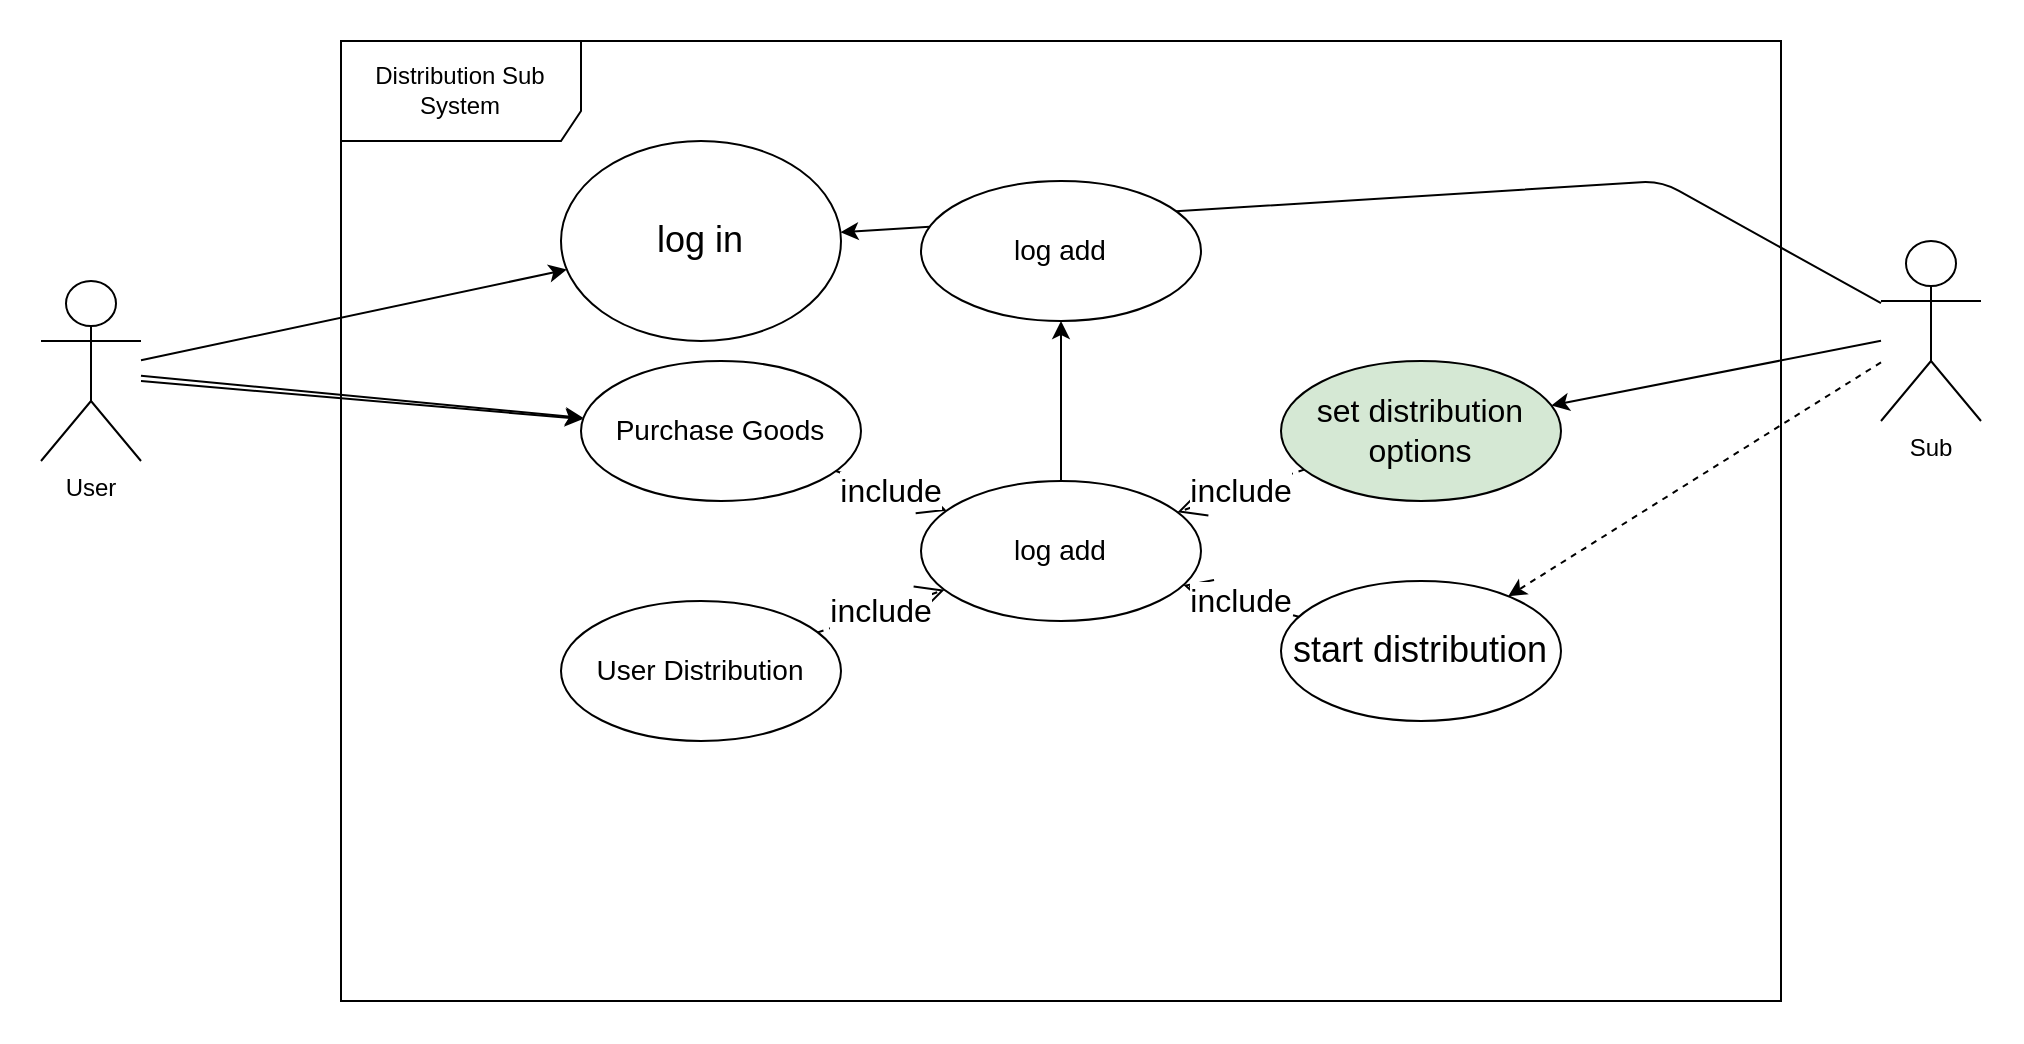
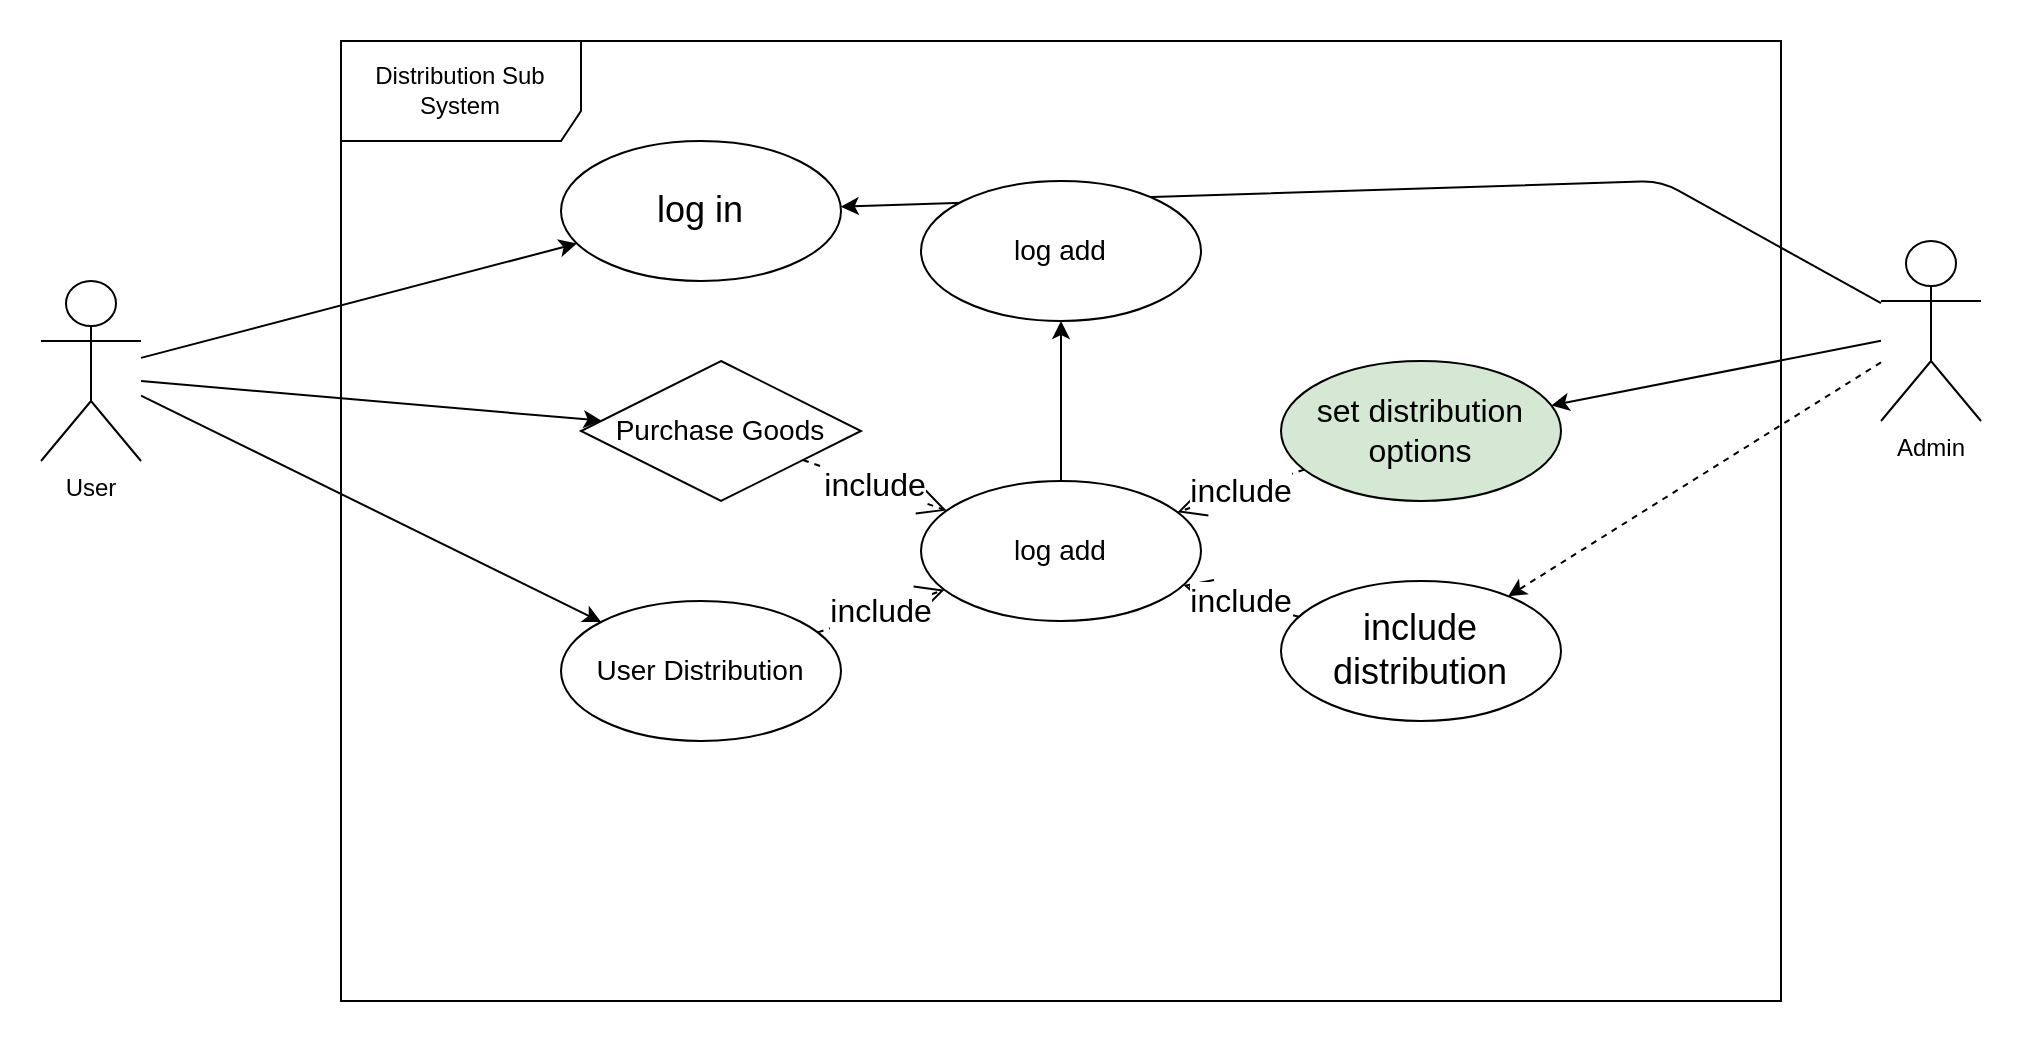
(701, 241) -> (701, 211)
(302, 391) -> (467, 556)
(721, 431) -> (721, 431)
(1932, 449) -> (1932, 449)
(1421, 651) -> (1421, 651)
